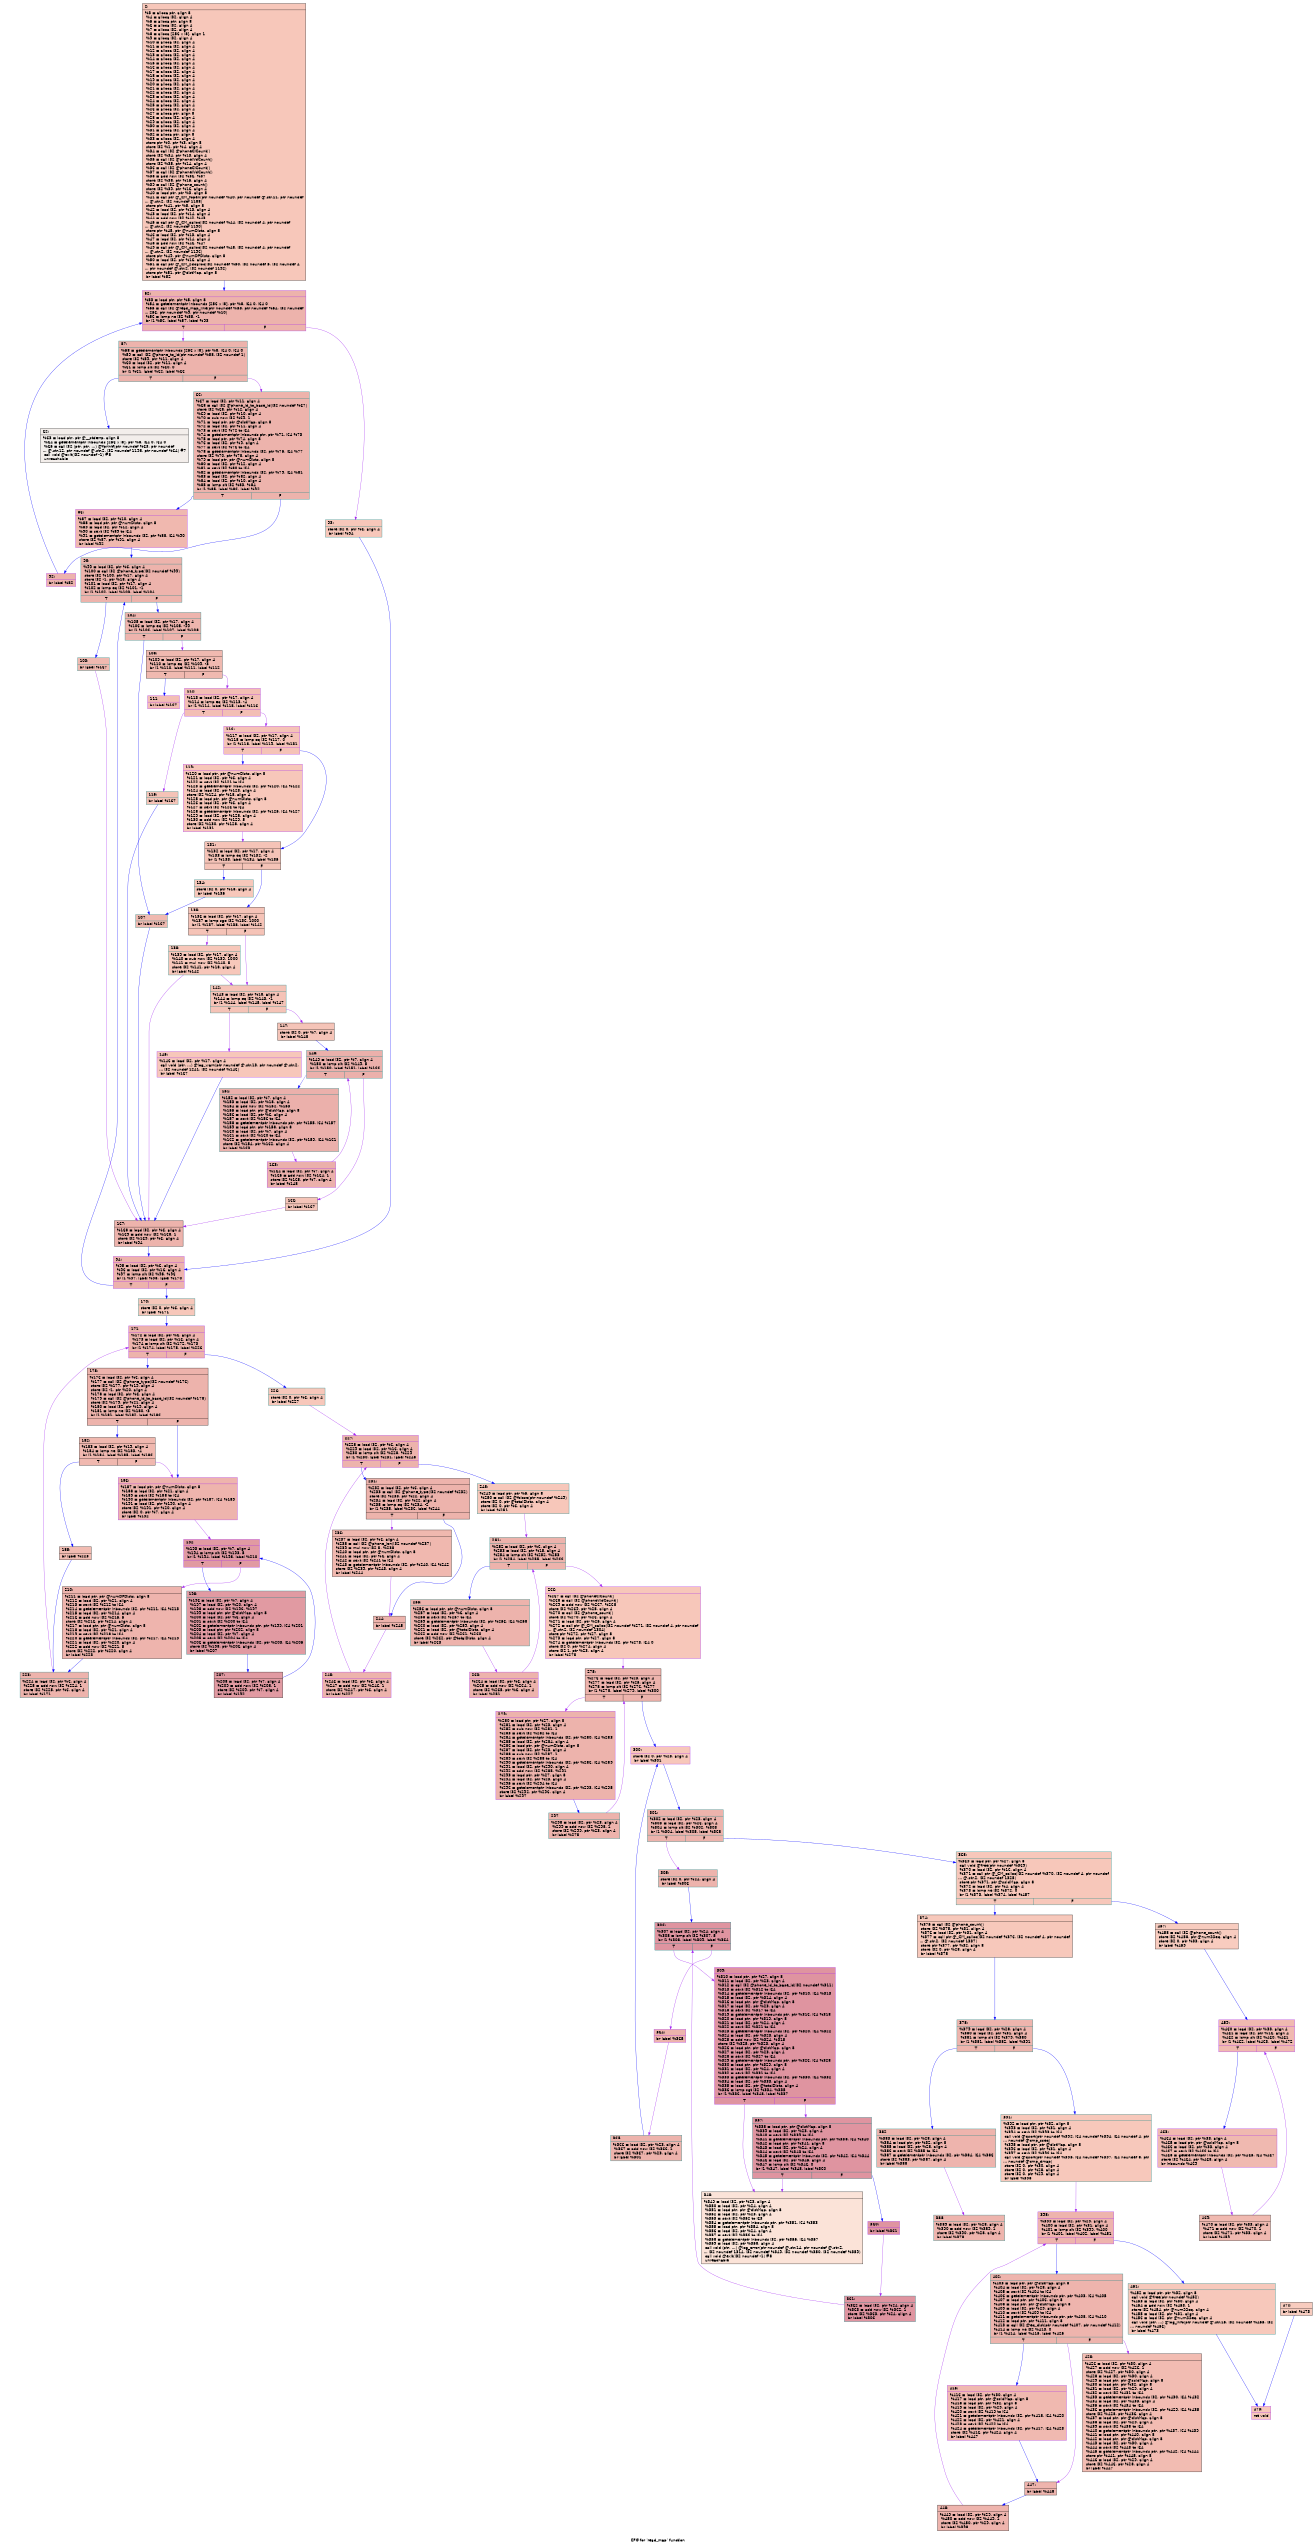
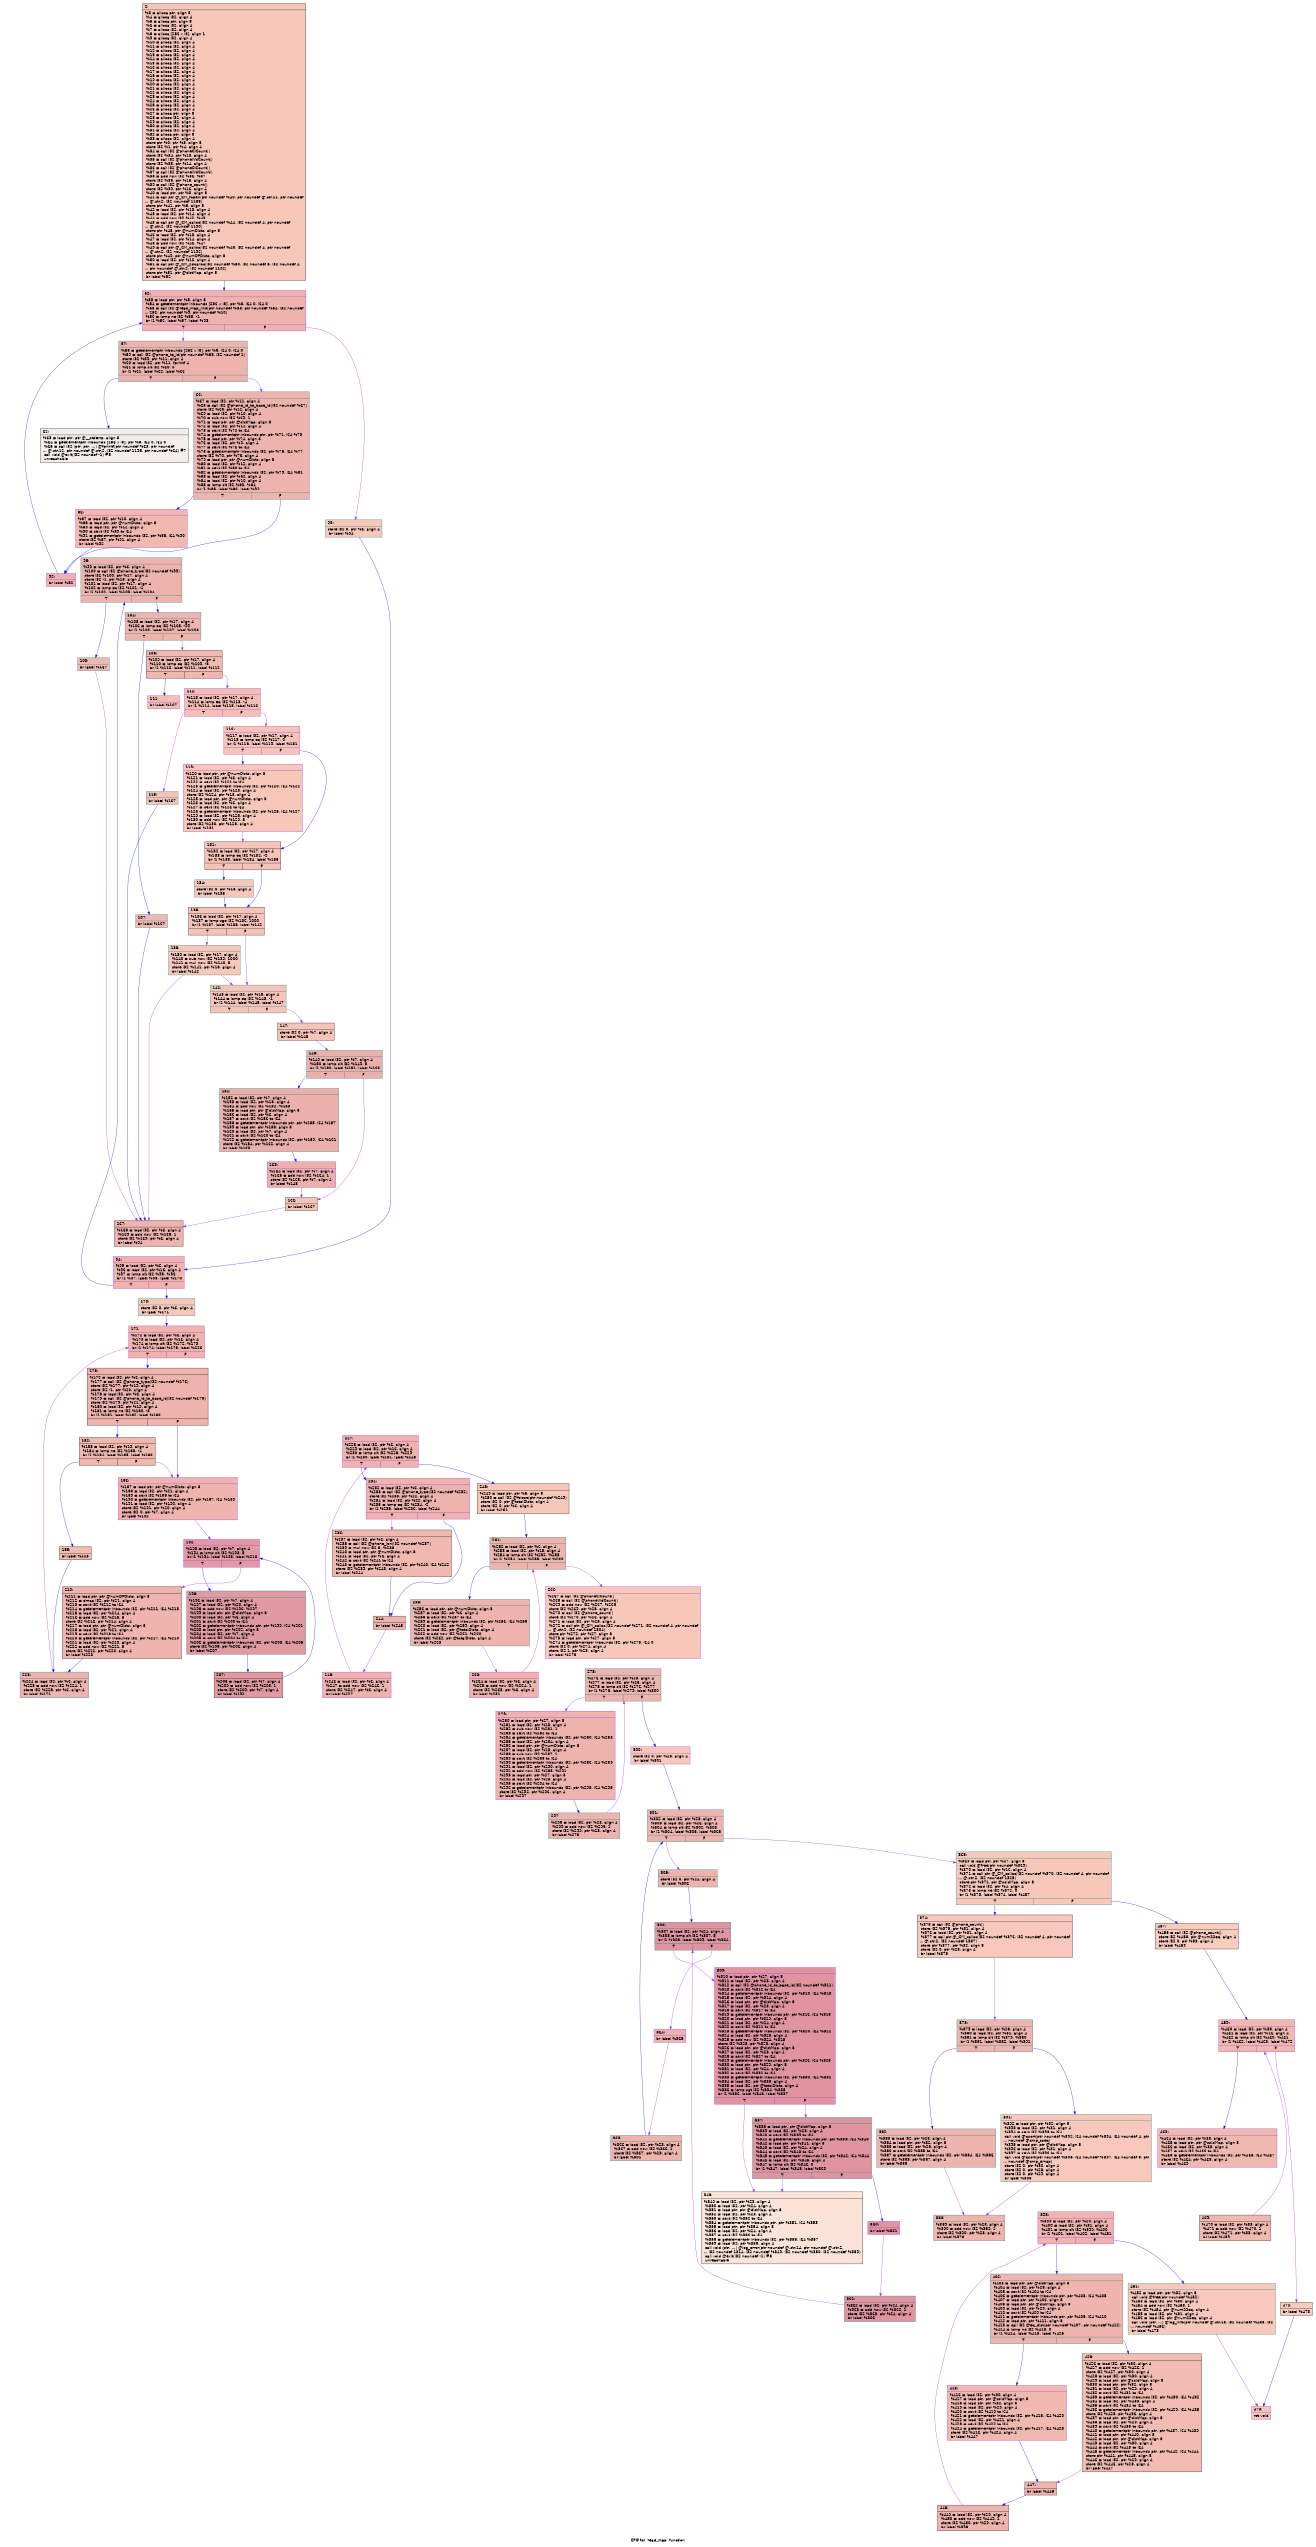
(154, 363) -> (155, 363)
(131, 551) -> (84, 553)
(187, 905) -> (225, 901)
(321, 1044) -> (321, 1044)
(229, 1064) -> none
(350, 1124) -> (301, 1191)
(294, 1155) -> (294, 1155)
(149, 1250) -> none
(297, 1397) -> none
(418, 1499) -> (418, 1499)
(523, 1499) -> (523, 1499)
(525, 1524) -> (525, 1524)
(390, 1595) -> (390, 1595)
(99, 1601) -> (100, 1601)
(623, 1662) -> none
(623, 1685) -> (623, 1685)
(839, 1846) -> (839, 1846)
(636, 1950) -> (640, 1988)
(995, 1987) -> (995, 1987)
(1179, 2164) -> (1174, 2164)
none -> (1292, 2175)
(1227, 2190) -> none
(1076, 2195) -> (1010, 2198)
(733, 2219) -> (733, 2219)
(1126, 2346) -> (1126, 2346)
(1236, 2369) -> (1236, 2369)
(1118, 2385) -> (1118, 2385)
(1075, 2415) -> (1071, 2476)
